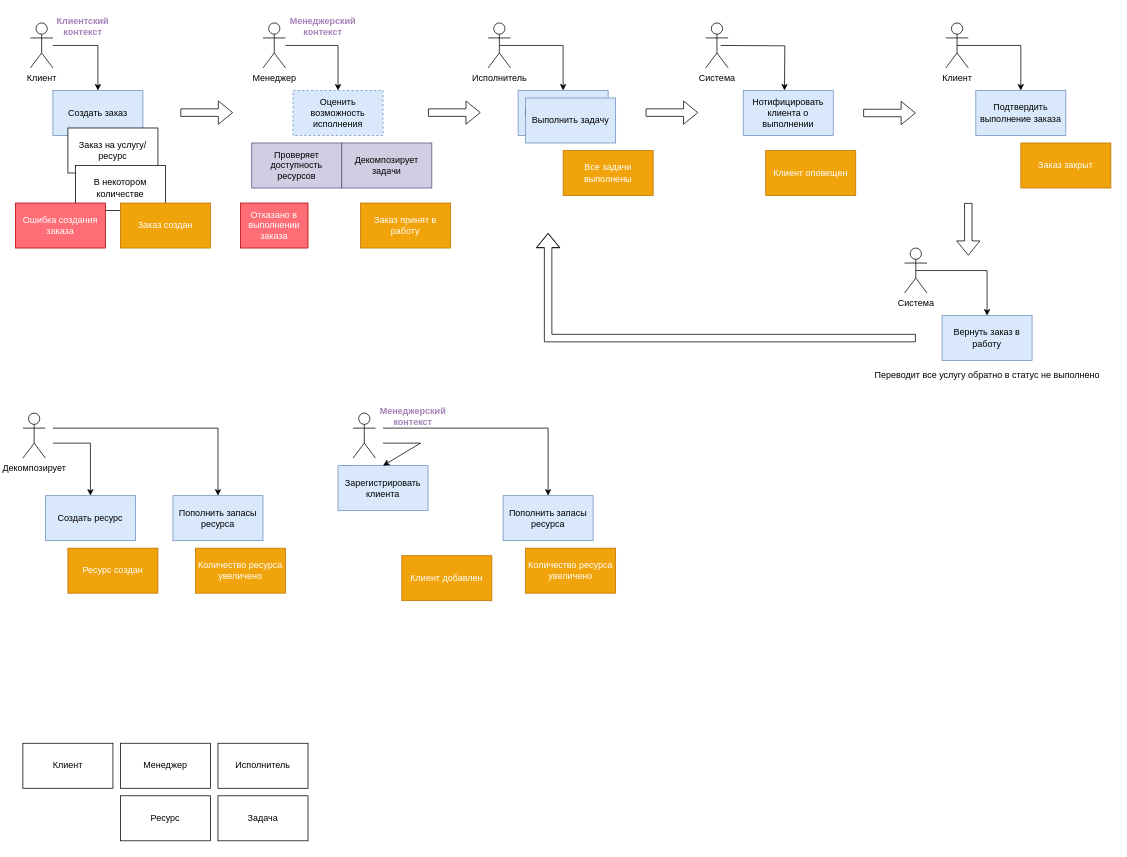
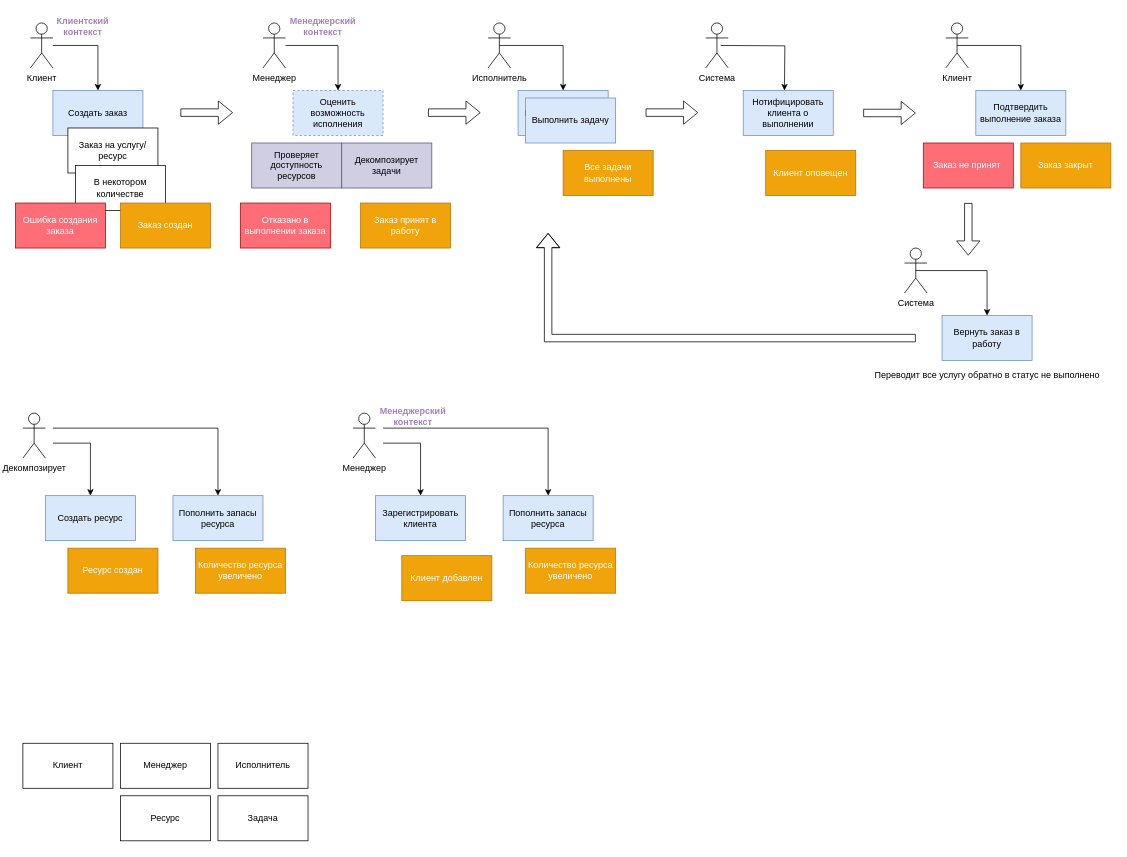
none -> (968, 165)
(274, 225) -> (285, 225)
(383, 488) -> (420, 518)
